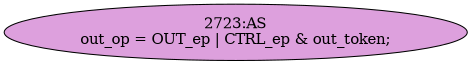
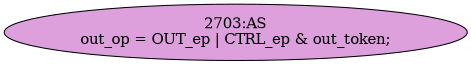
(236, 32) -> (236, 32)
